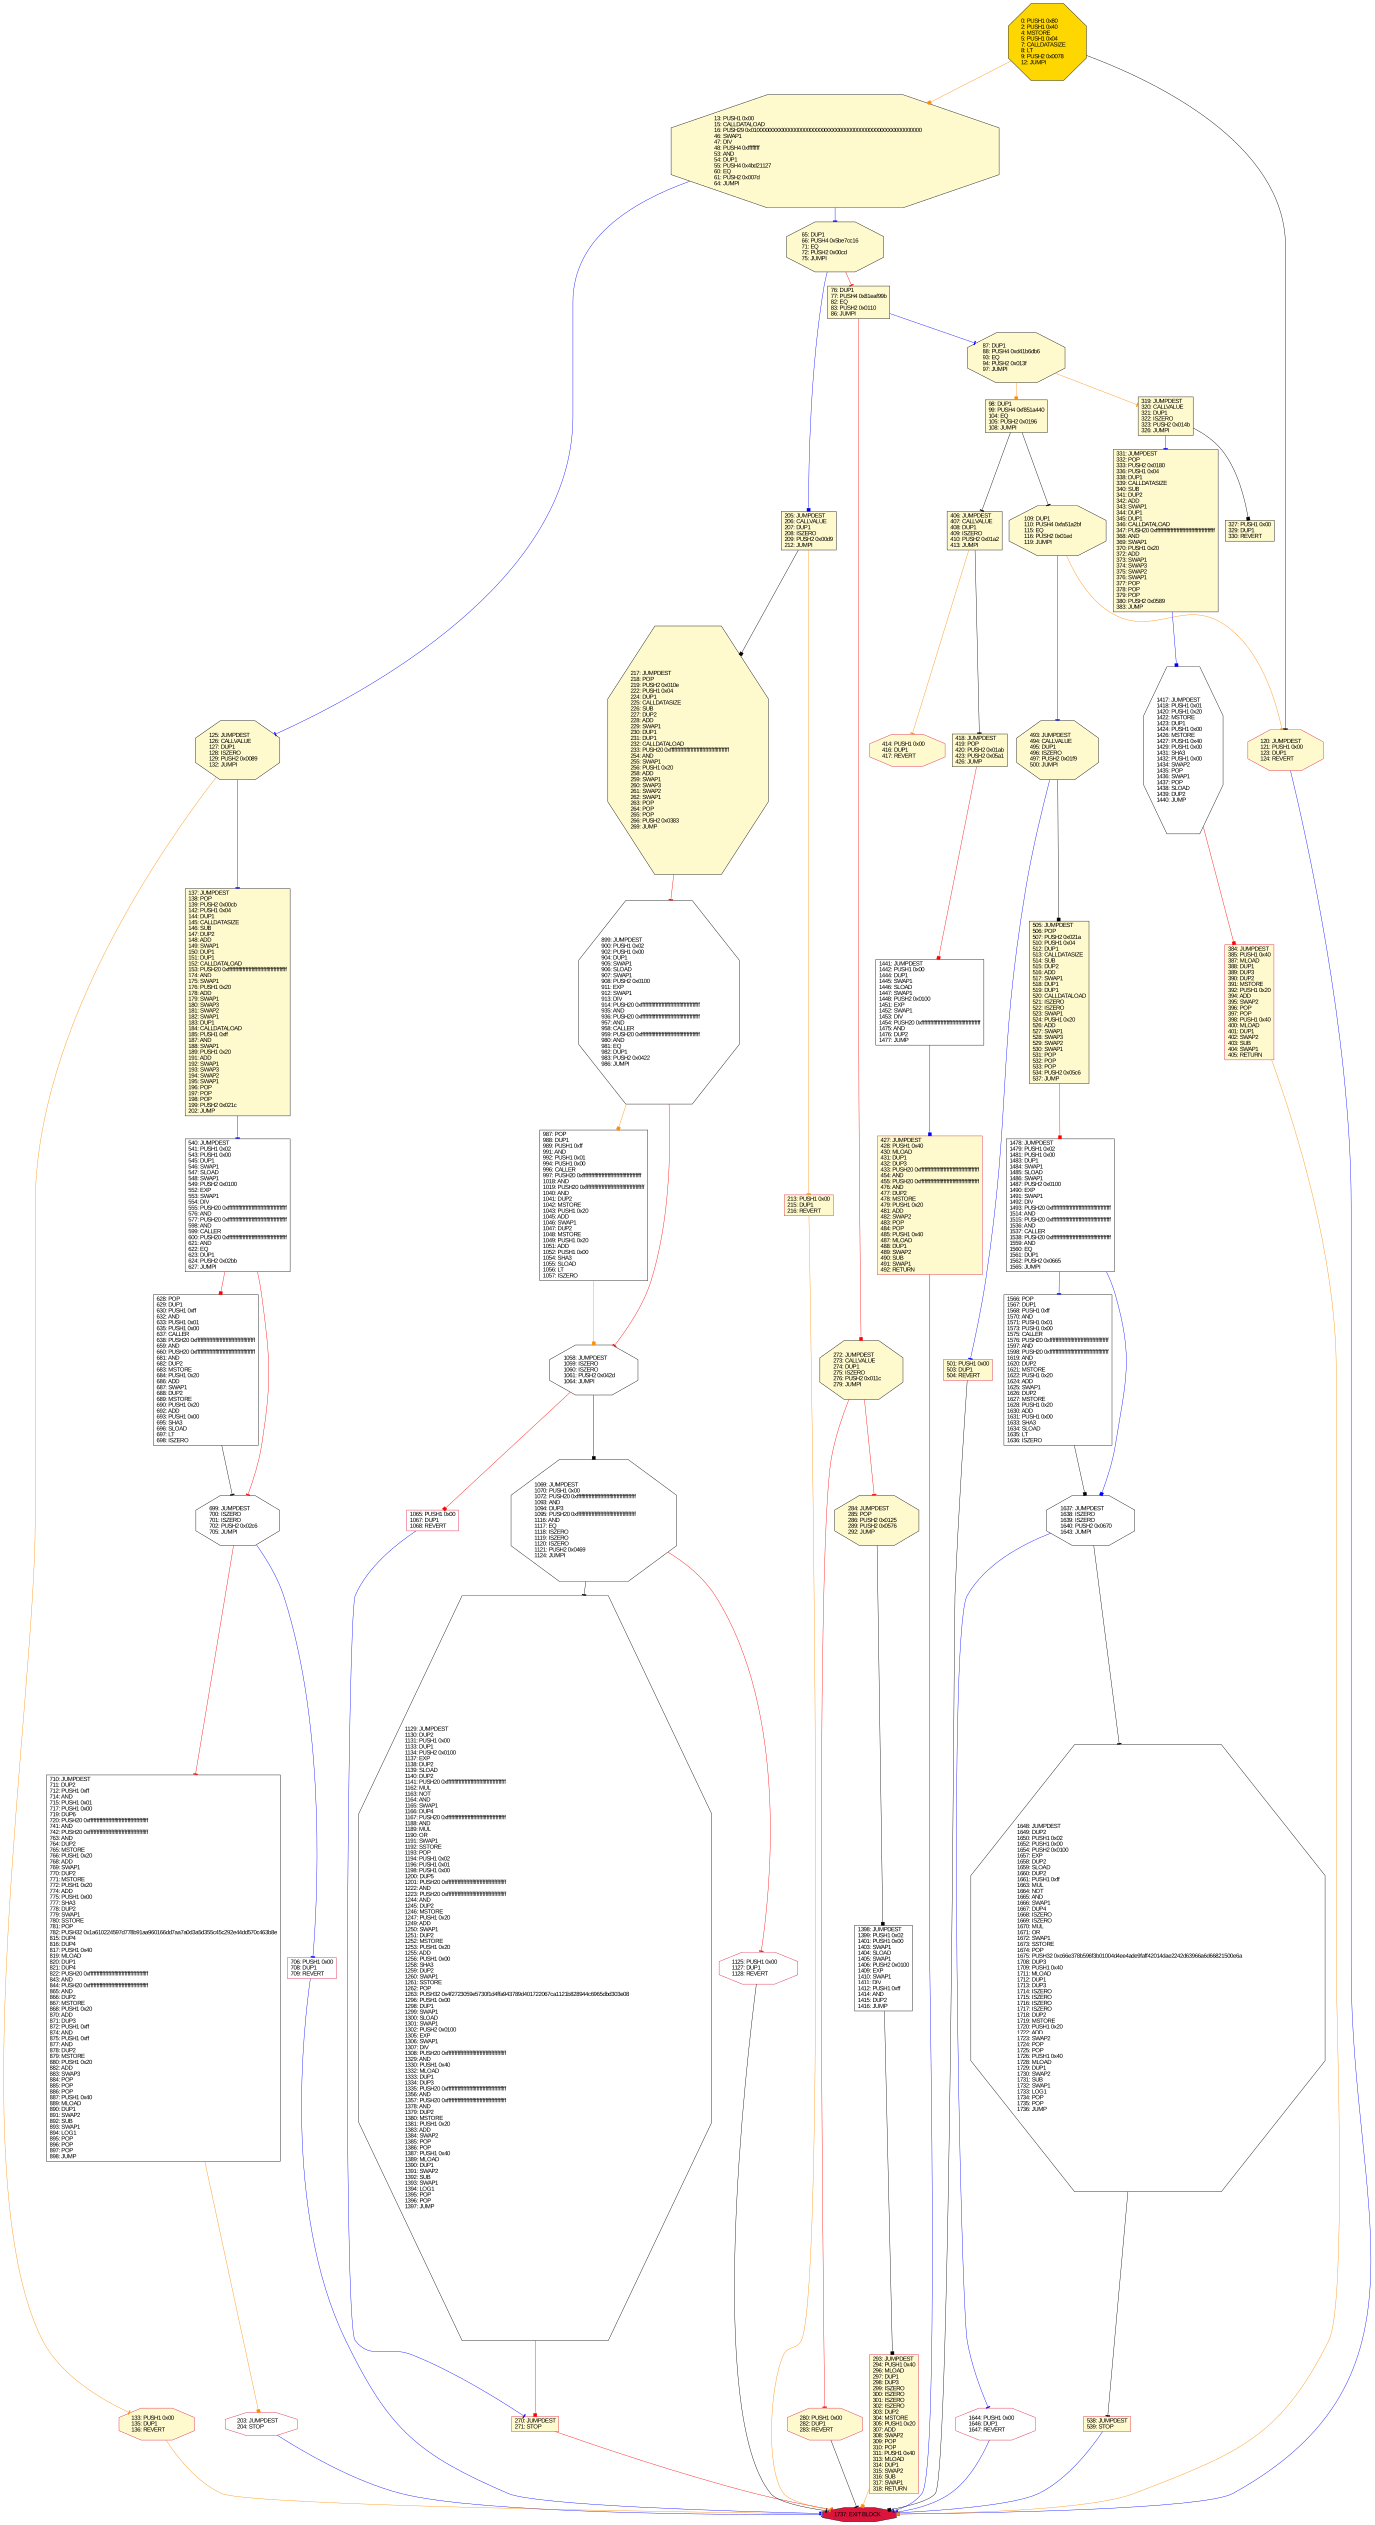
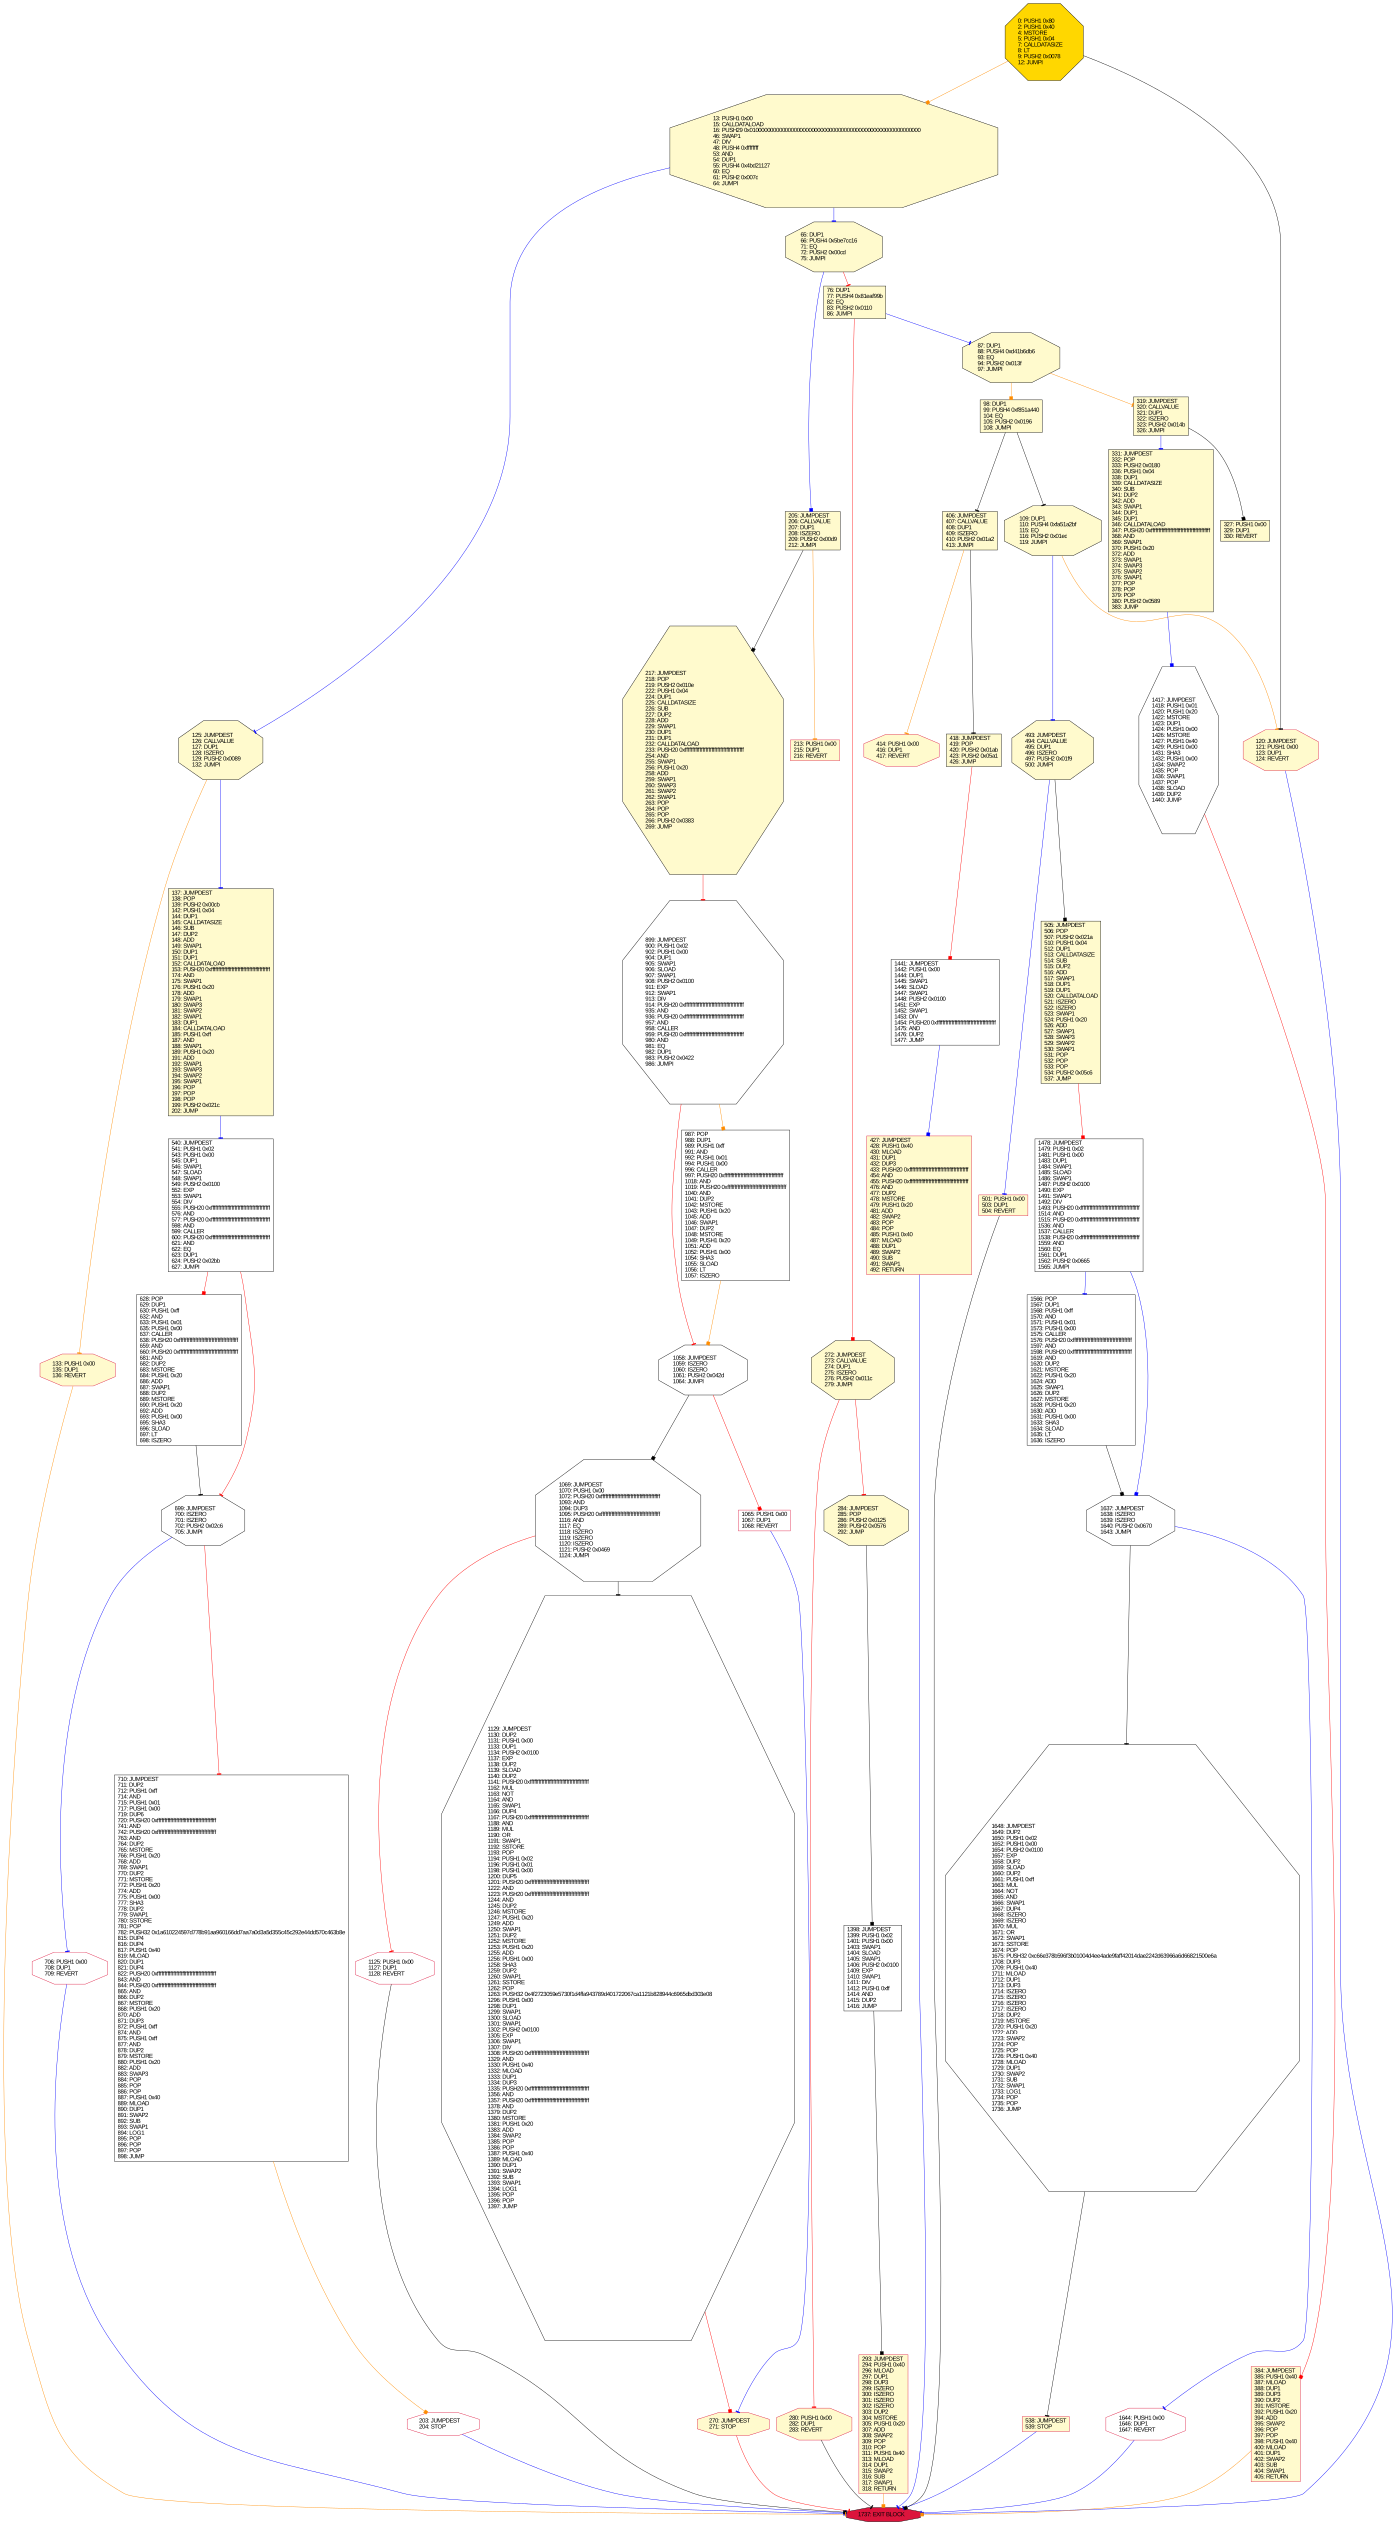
(816, 1886) -> none
(312, 1968) -> (70, 1968)
(735, 2270) -> (476, 2352)
(535, 2424) -> (733, 2424)
